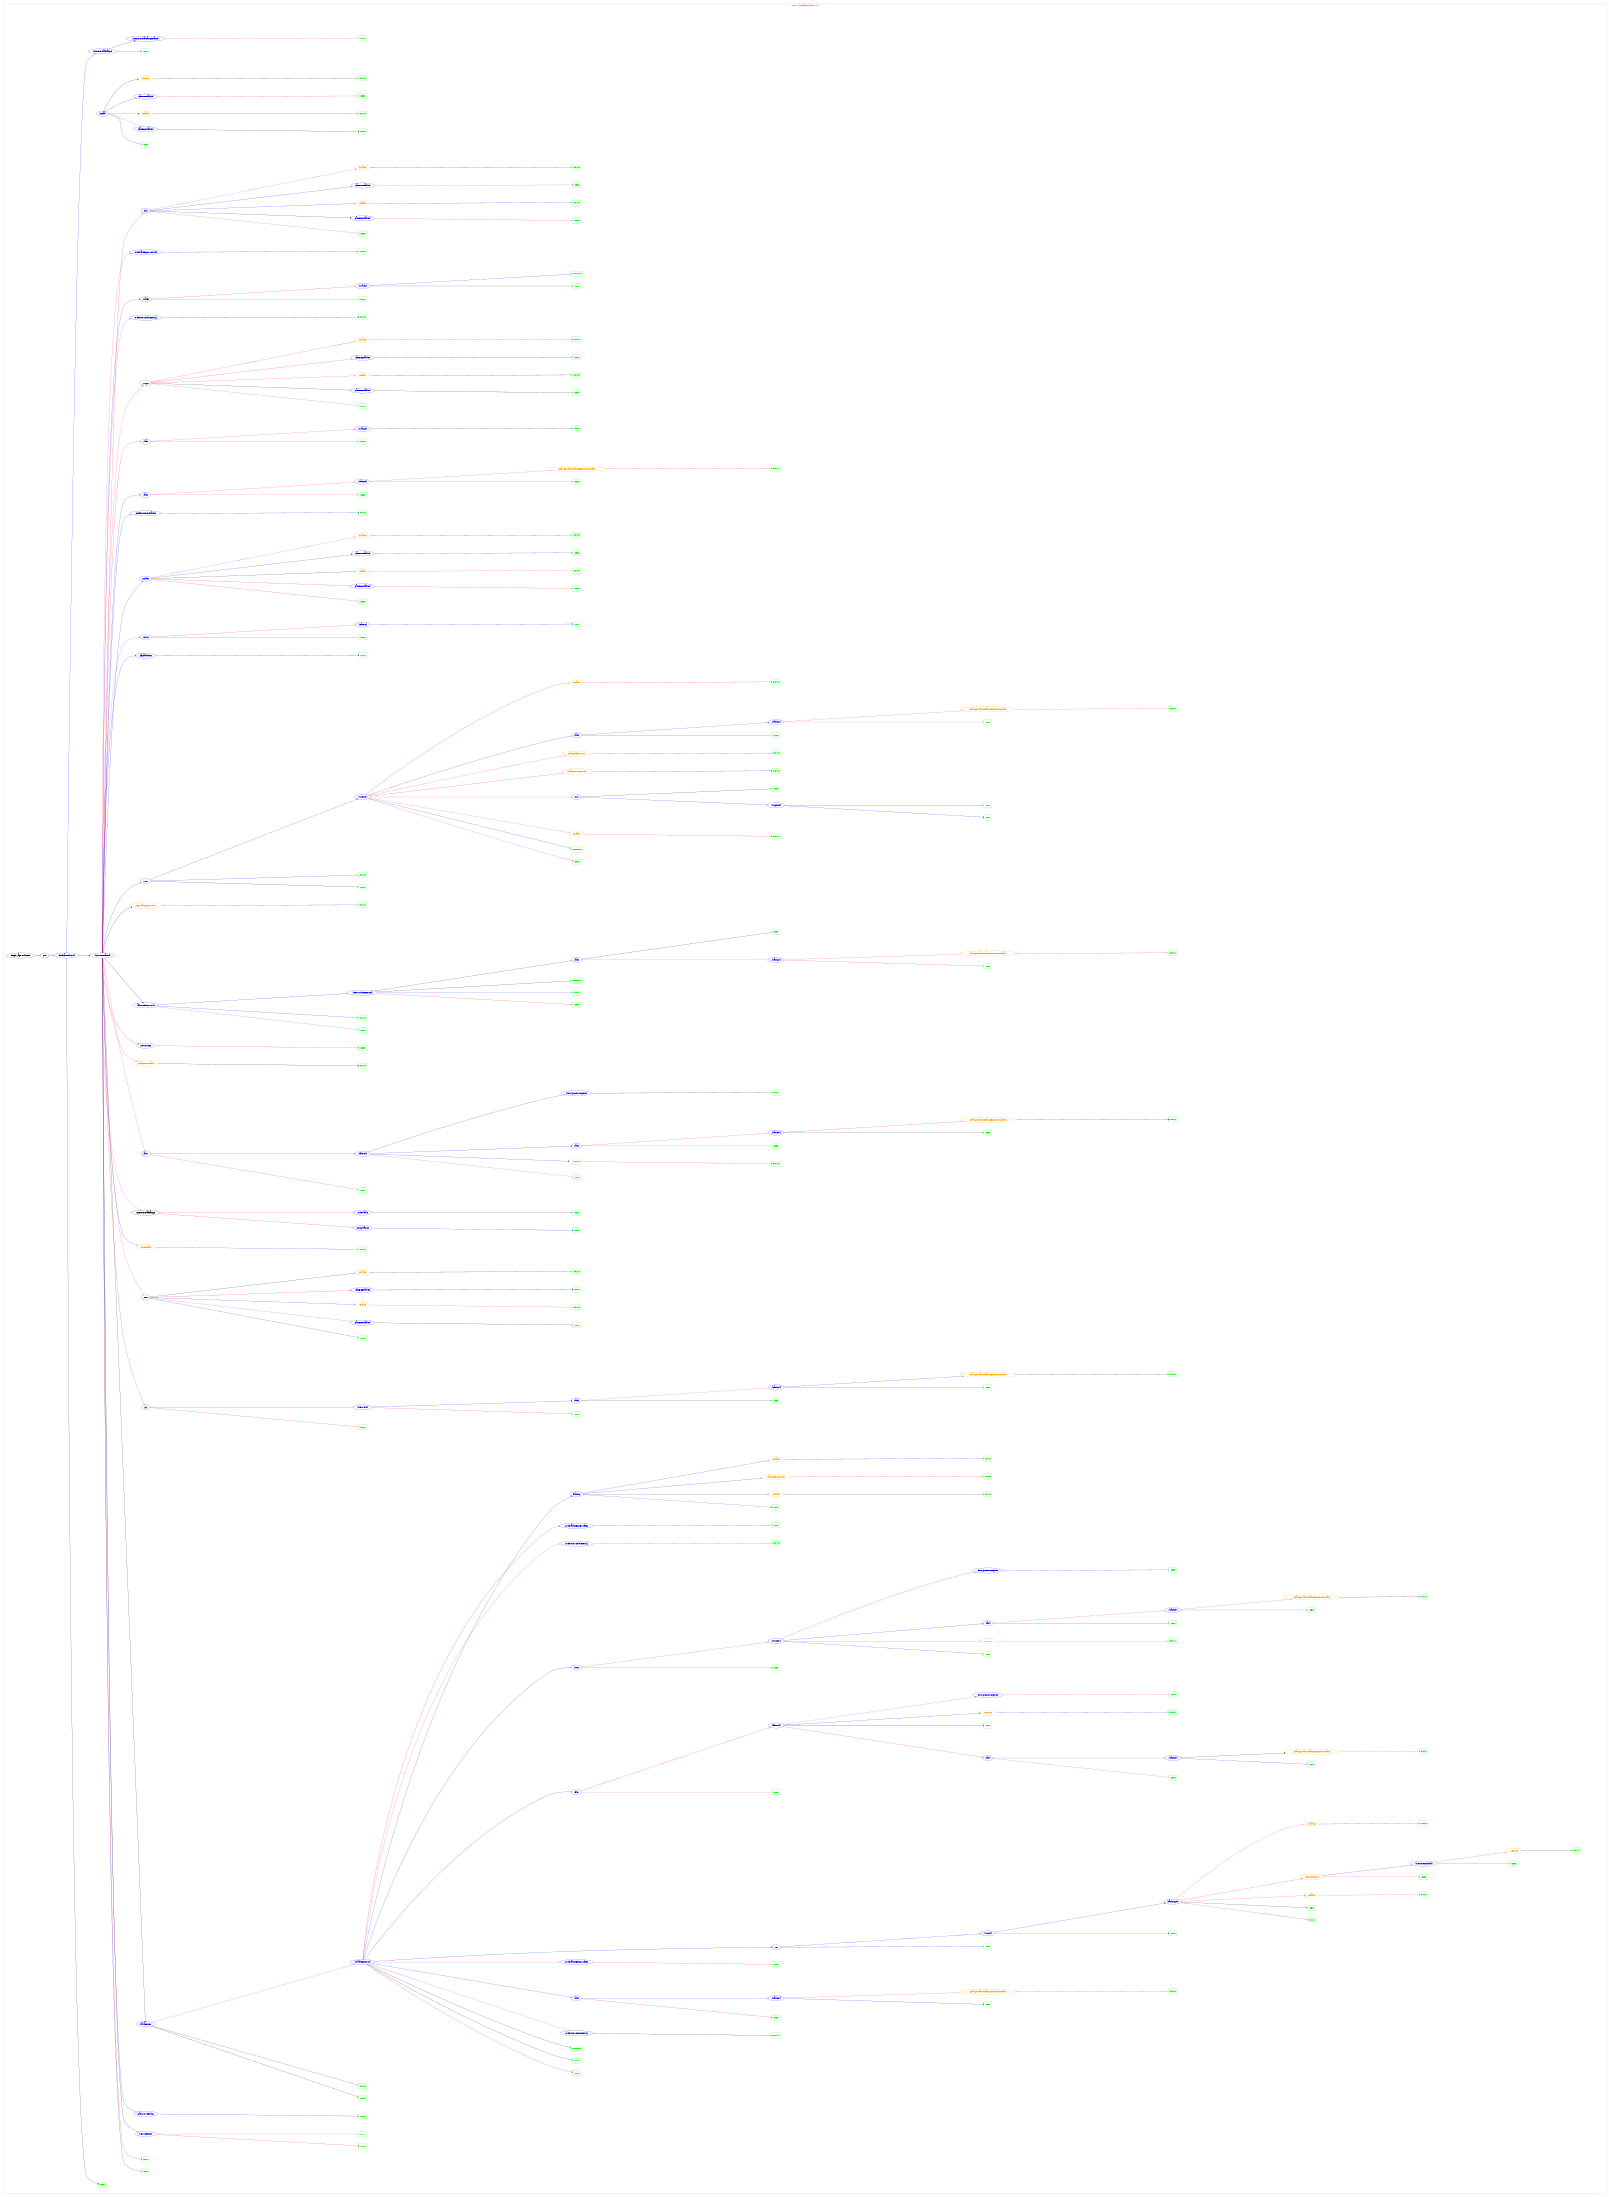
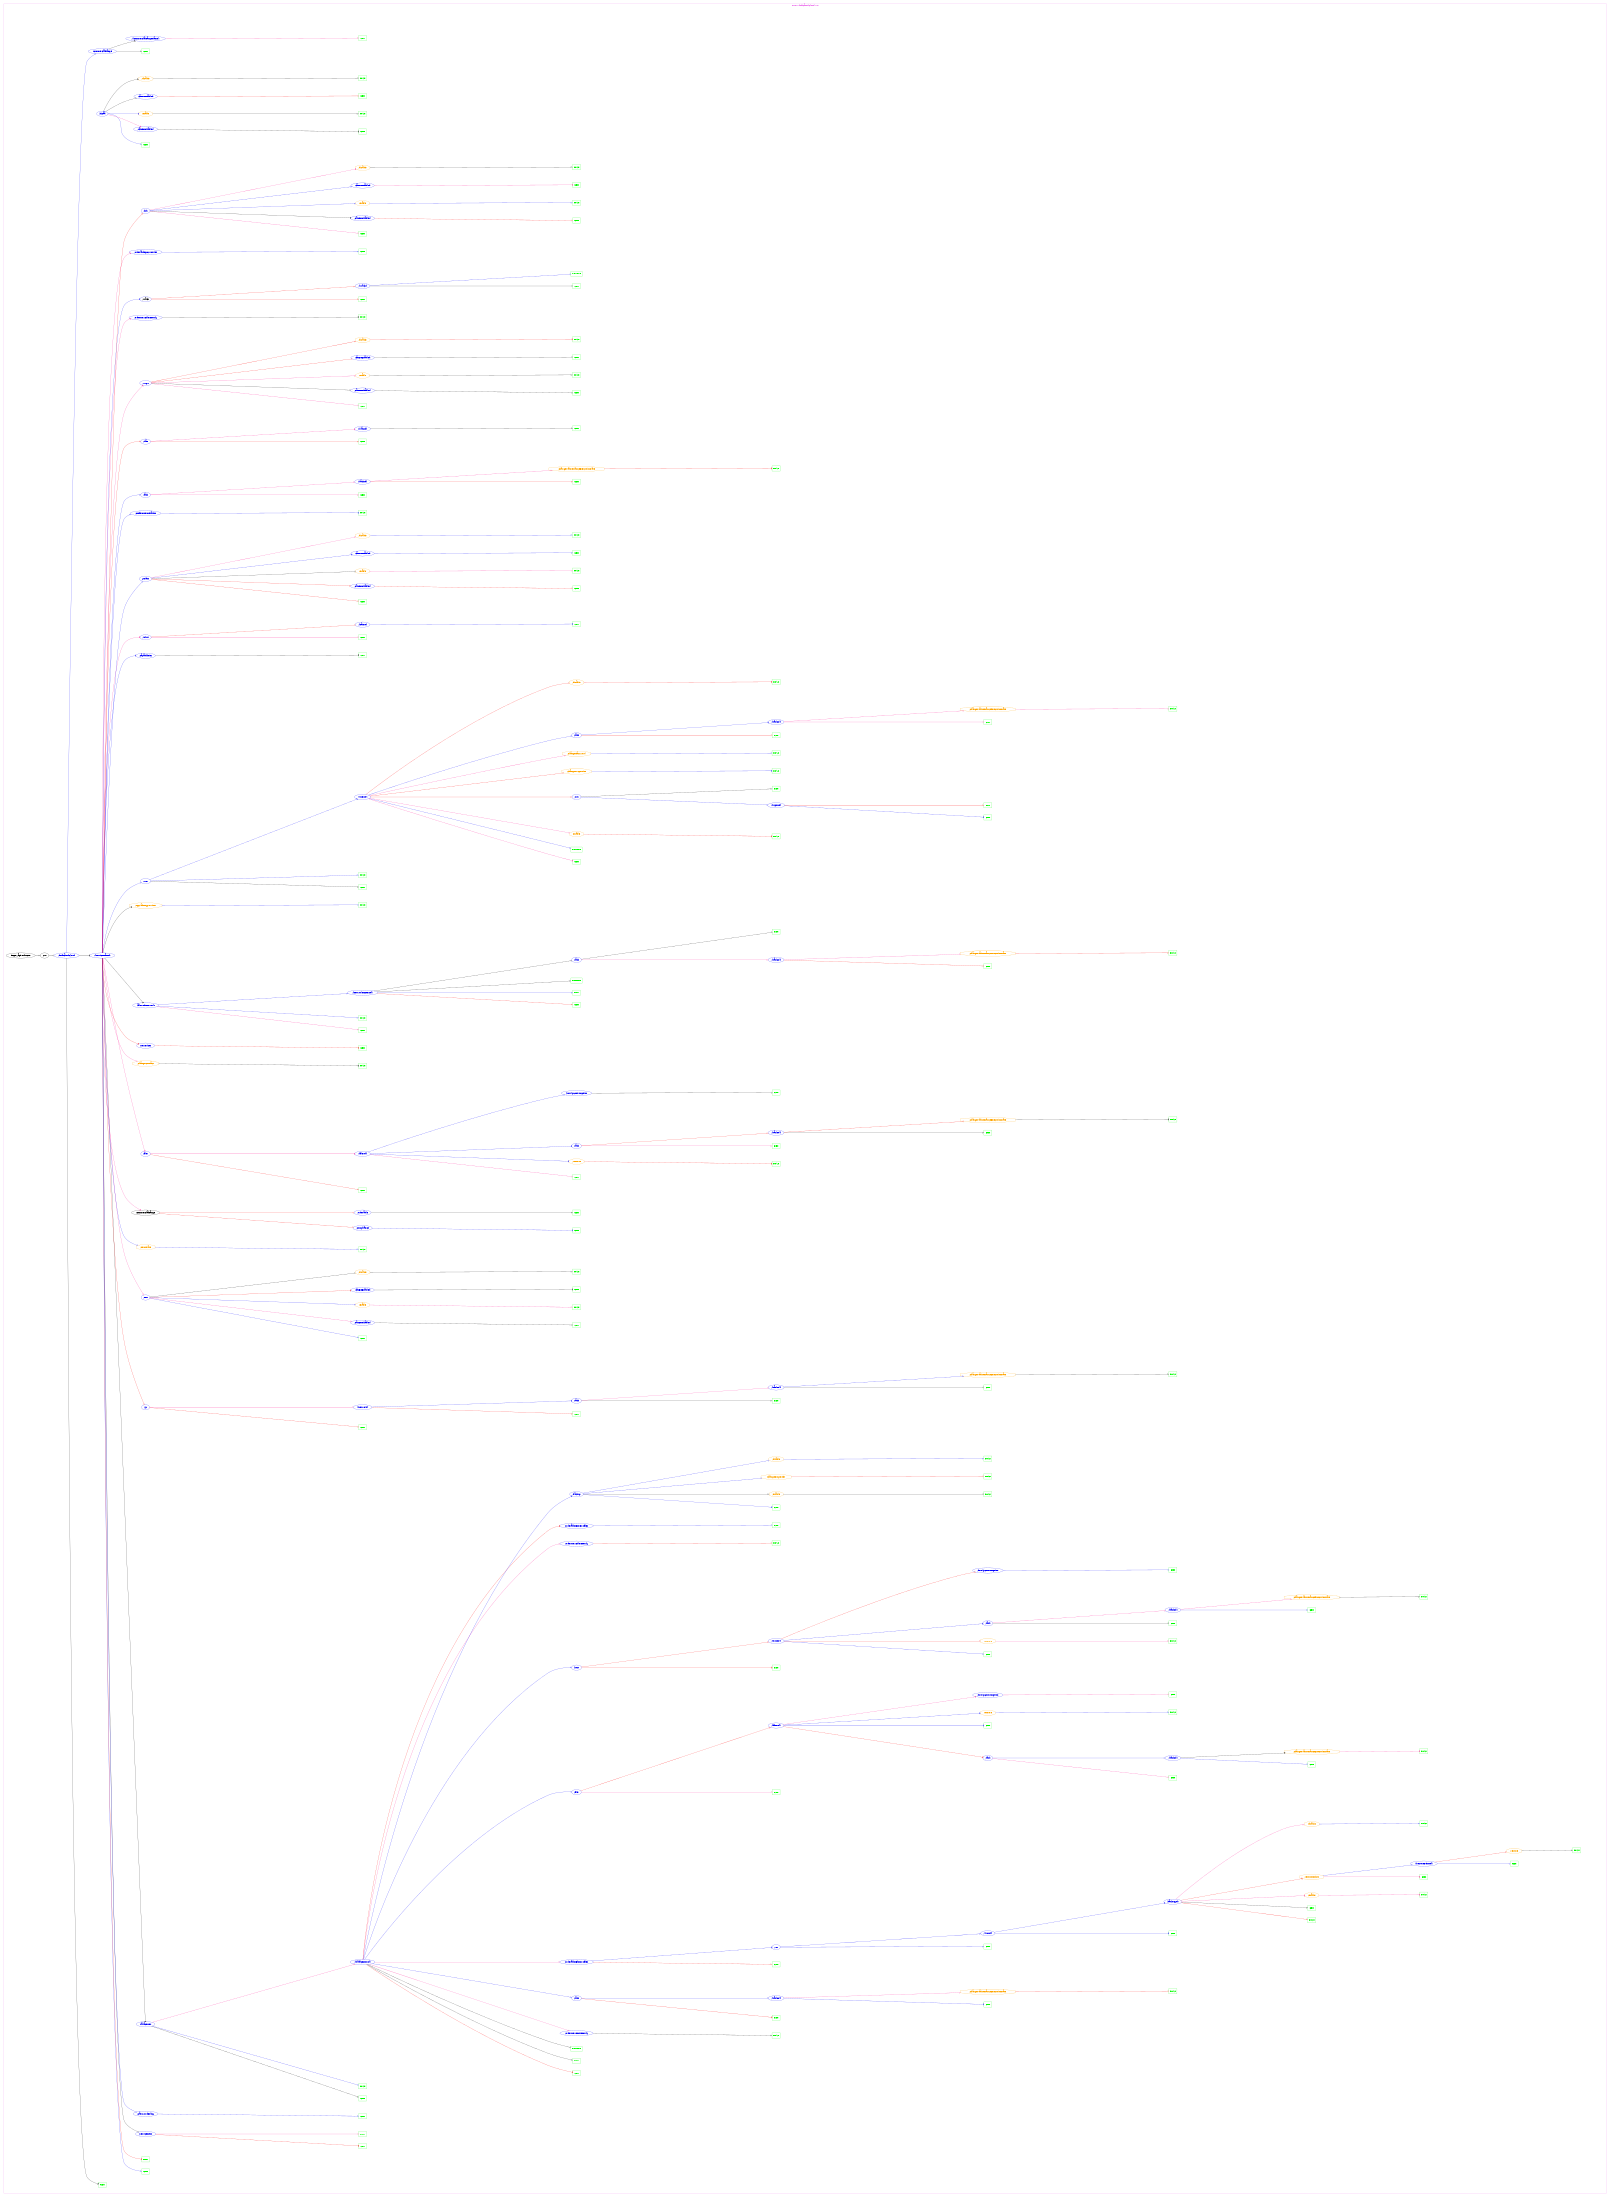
(573, 1951) -> (682, 1954)
